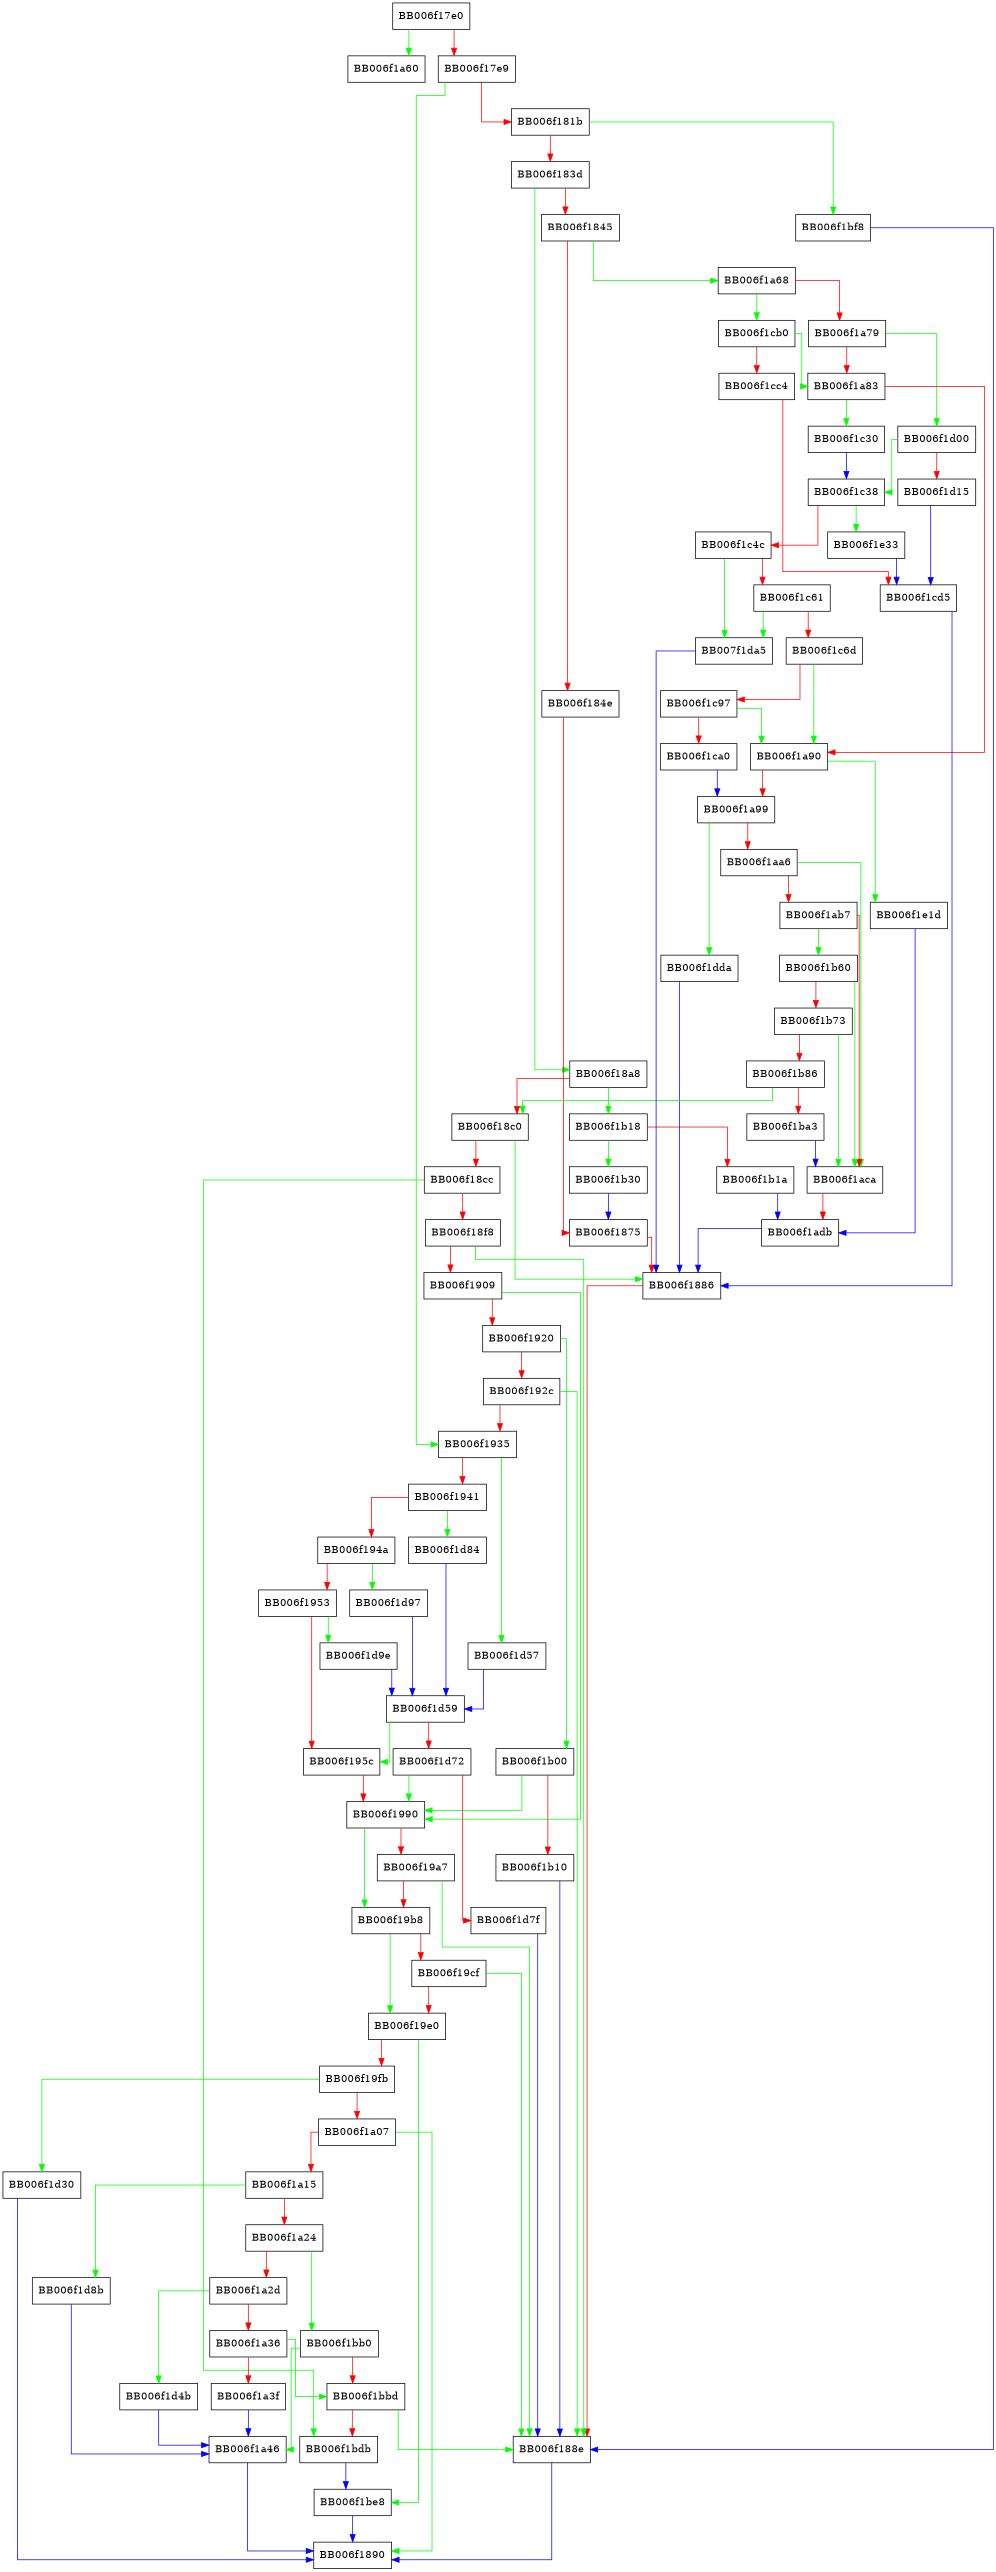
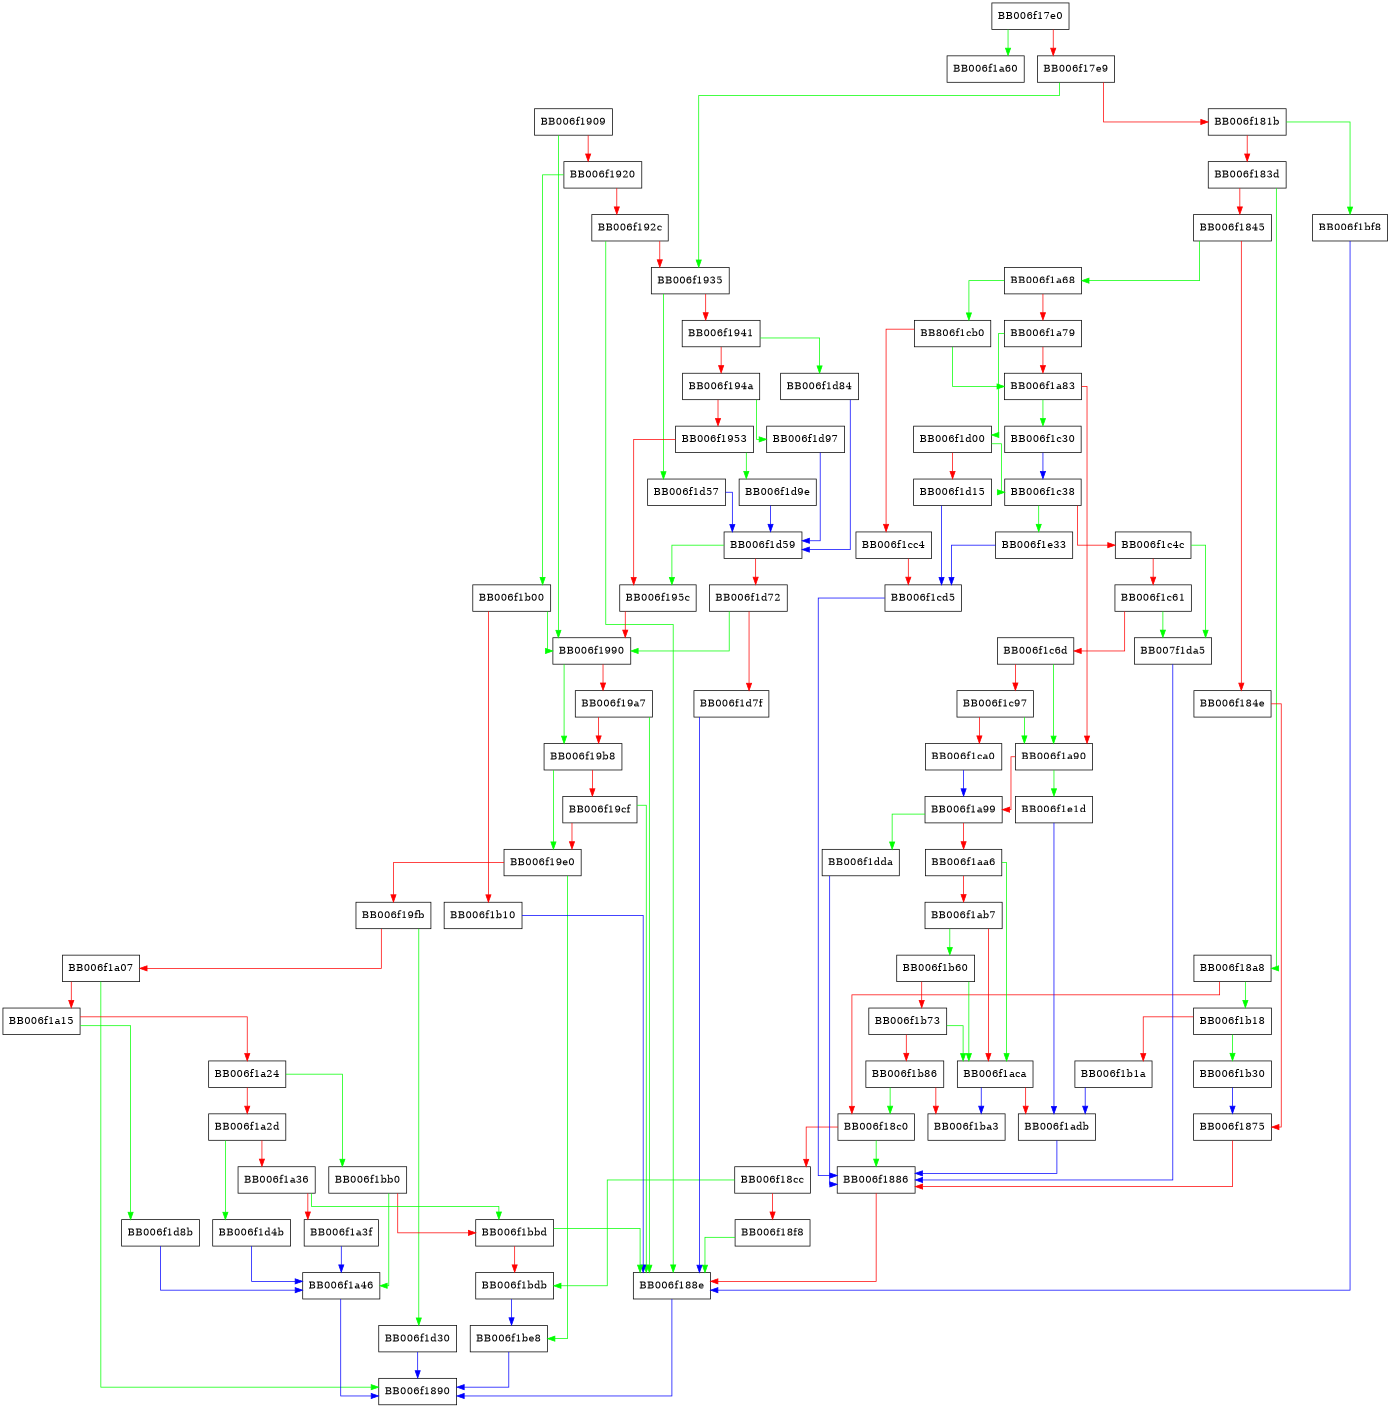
(757, 334) -> (953, 334)
(816, 1150) -> (981, 1097)
(450, 1256) -> none
